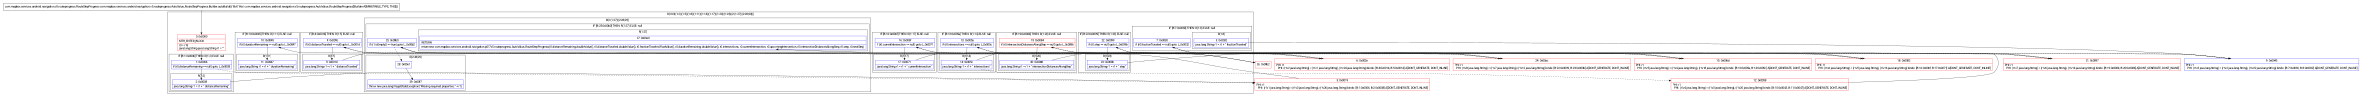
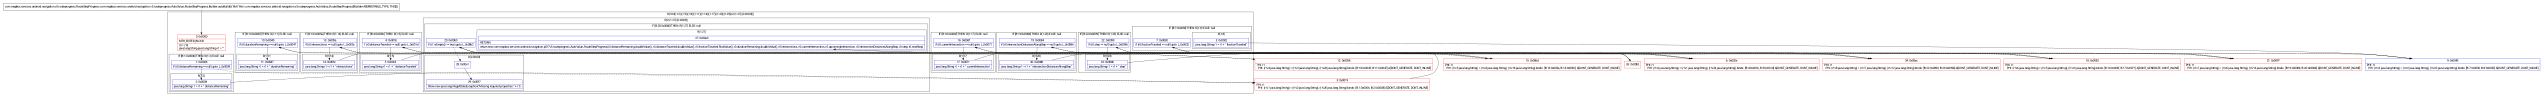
(1037, 43) -> (1037, 43)
(1325, 74) -> (766, 54)
